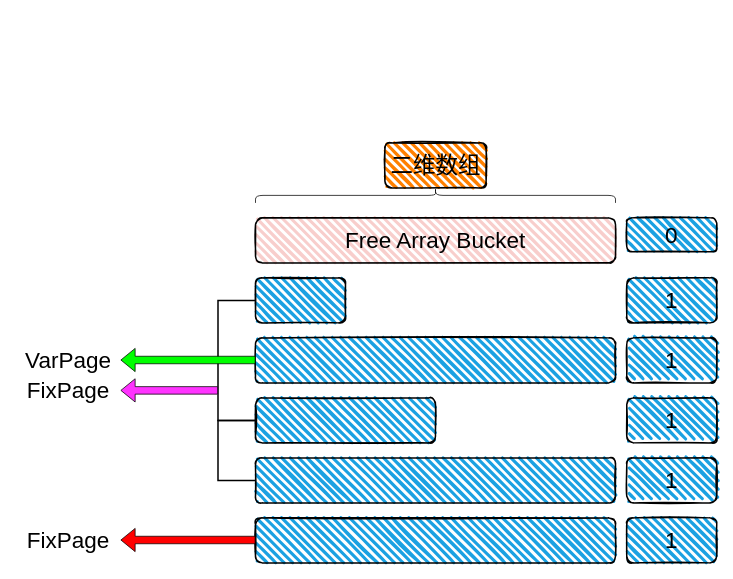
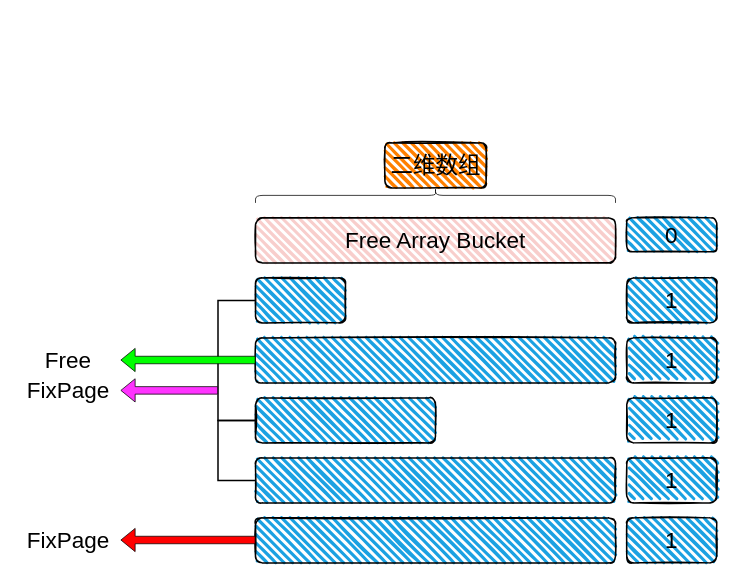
(68, 360) -> (68, 360)
